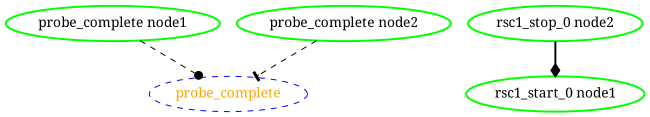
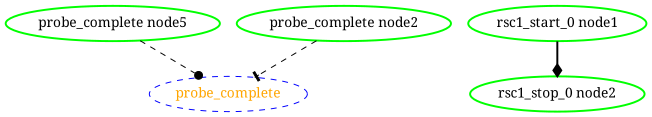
(113, 24) -> (113, 24)
(555, 53) -> (557, 53)
